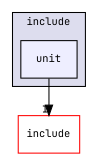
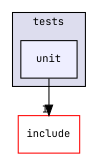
(49, 22) -> (49, 22)
